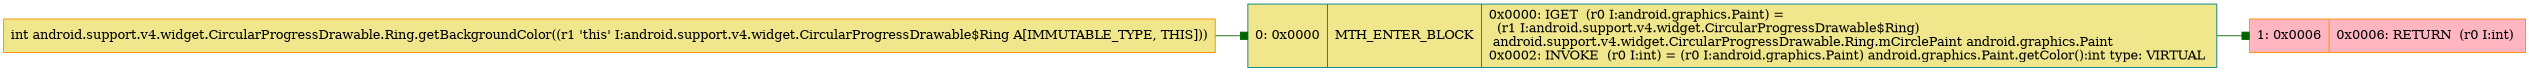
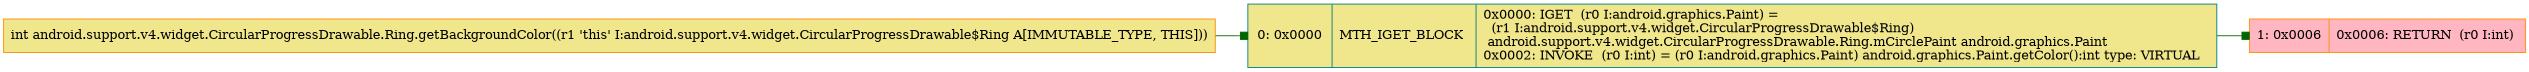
(1405, 35) -> (1401, 35)
